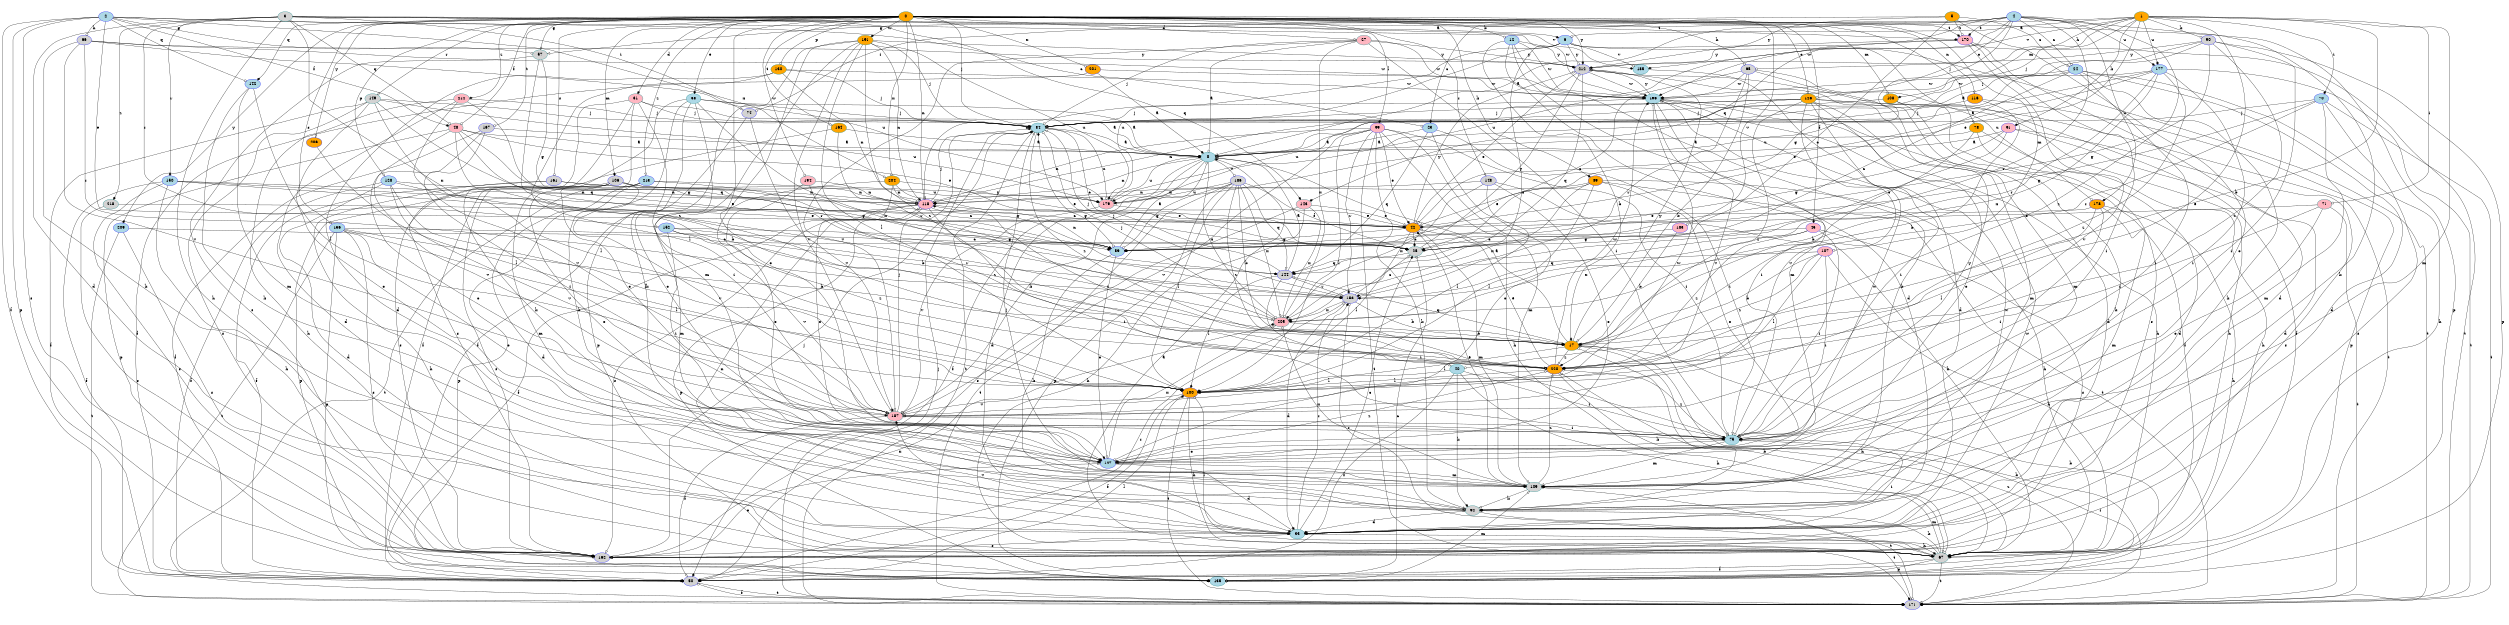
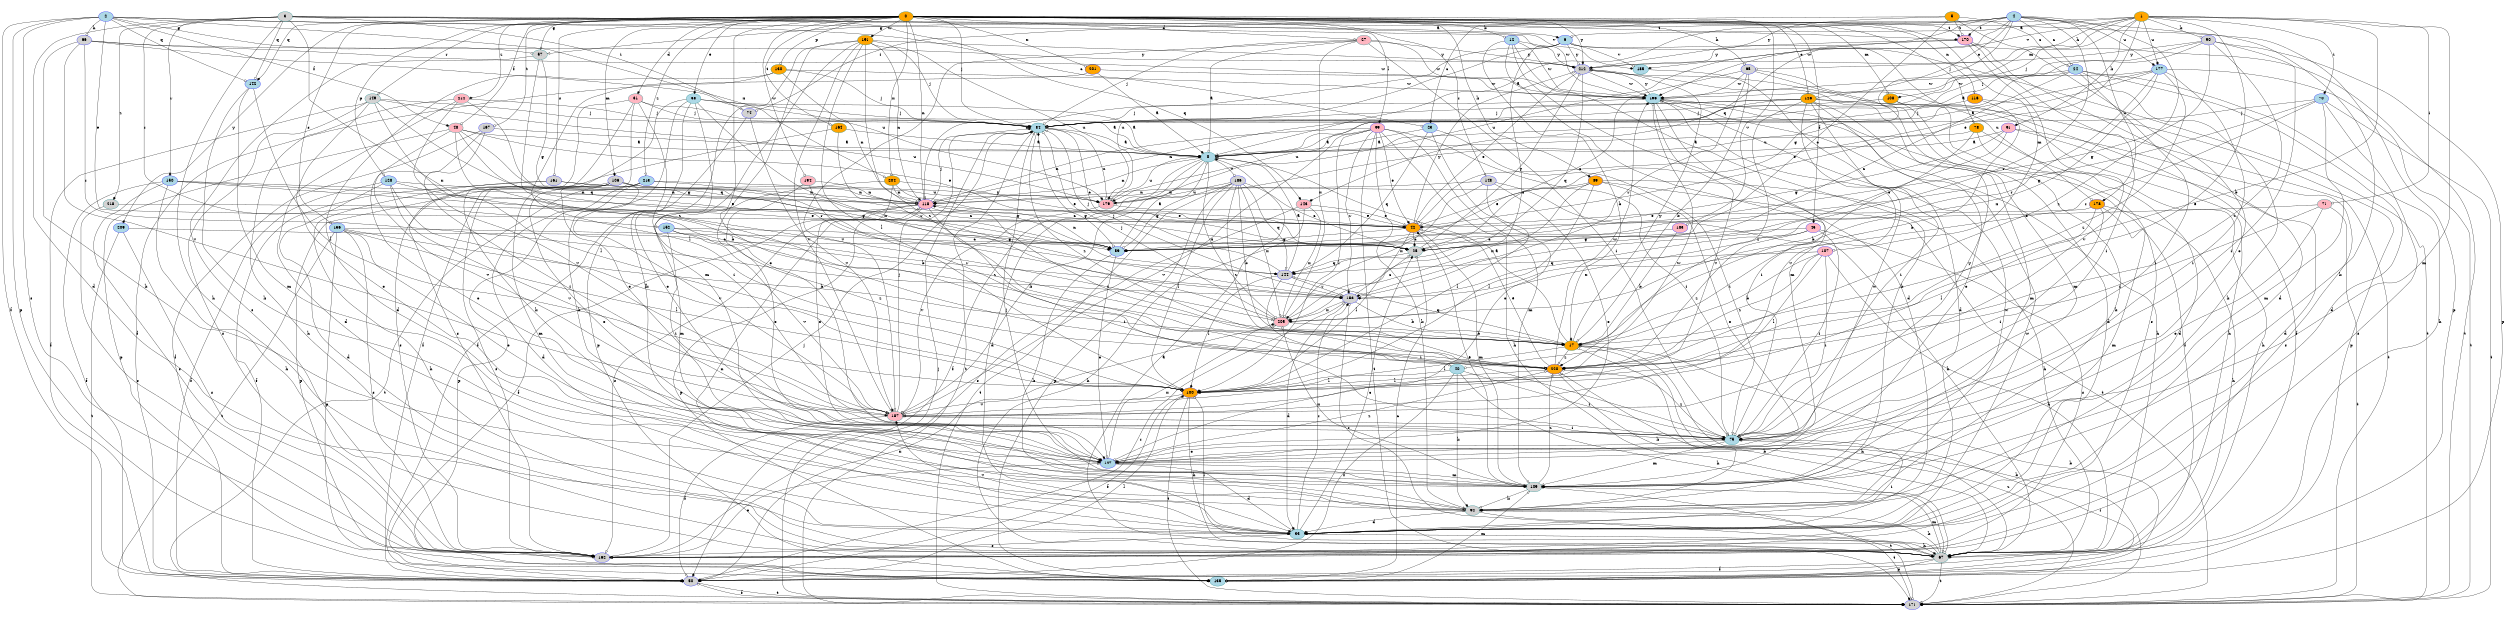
(370, 72) -> (268, 52)
(314, 142) -> none
(1314, 216) -> (1314, 216)
